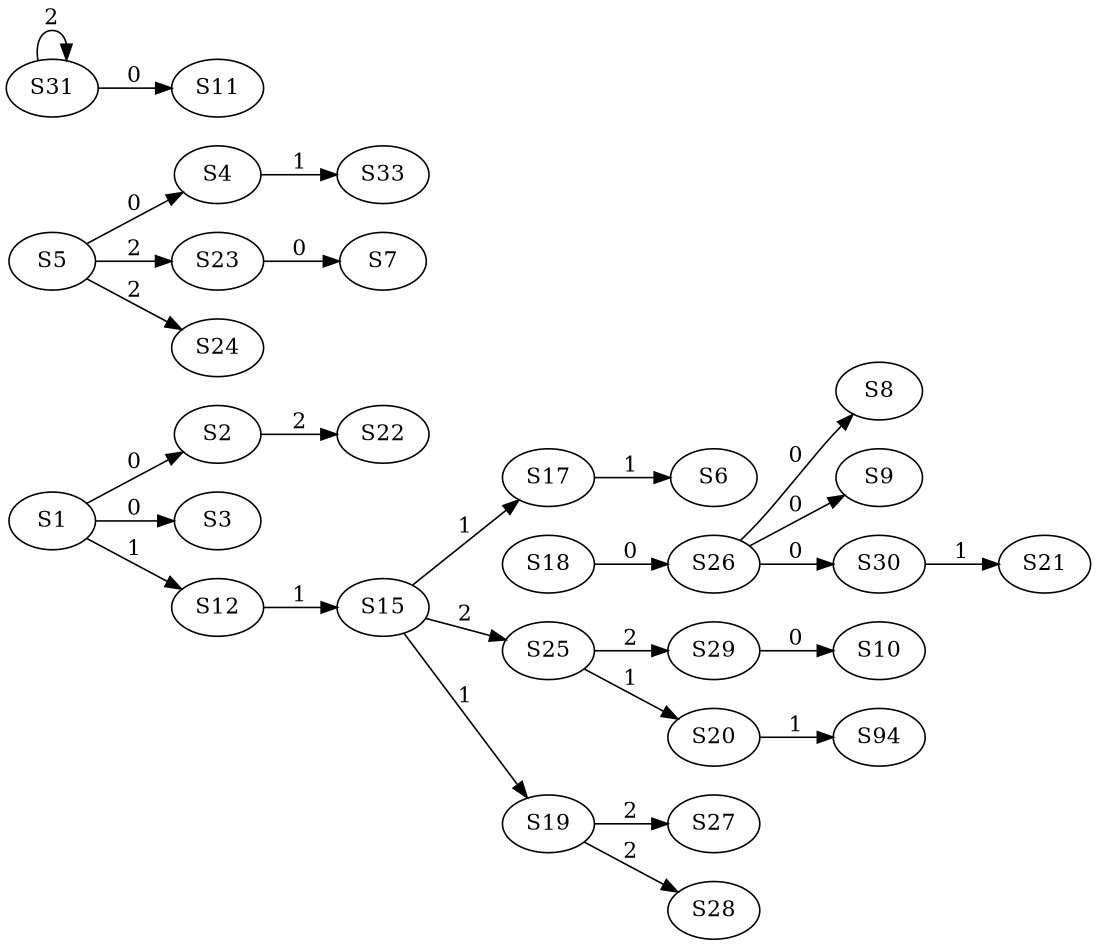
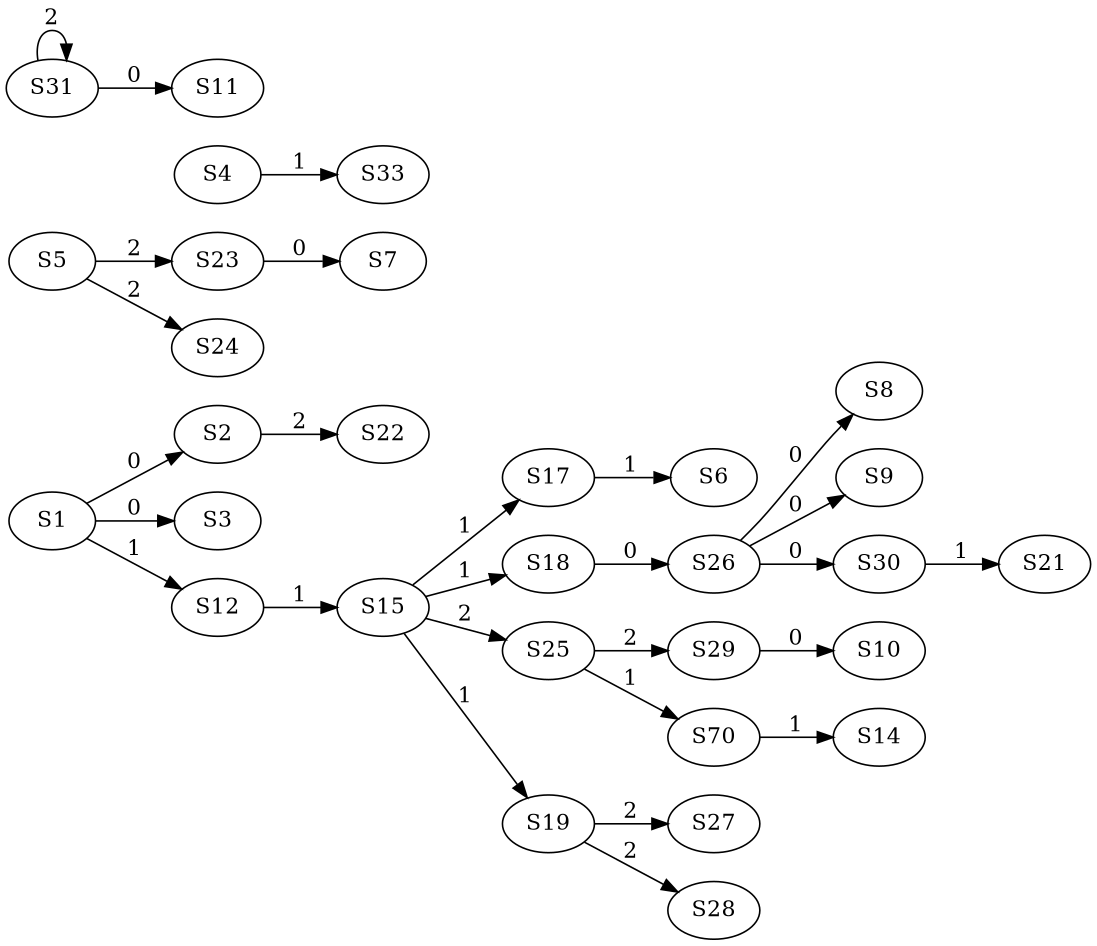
(127, 222) -> none
none -> (458, 588)
(714, 737) -> (714, 737)
(879, 737) -> (879, 737)
